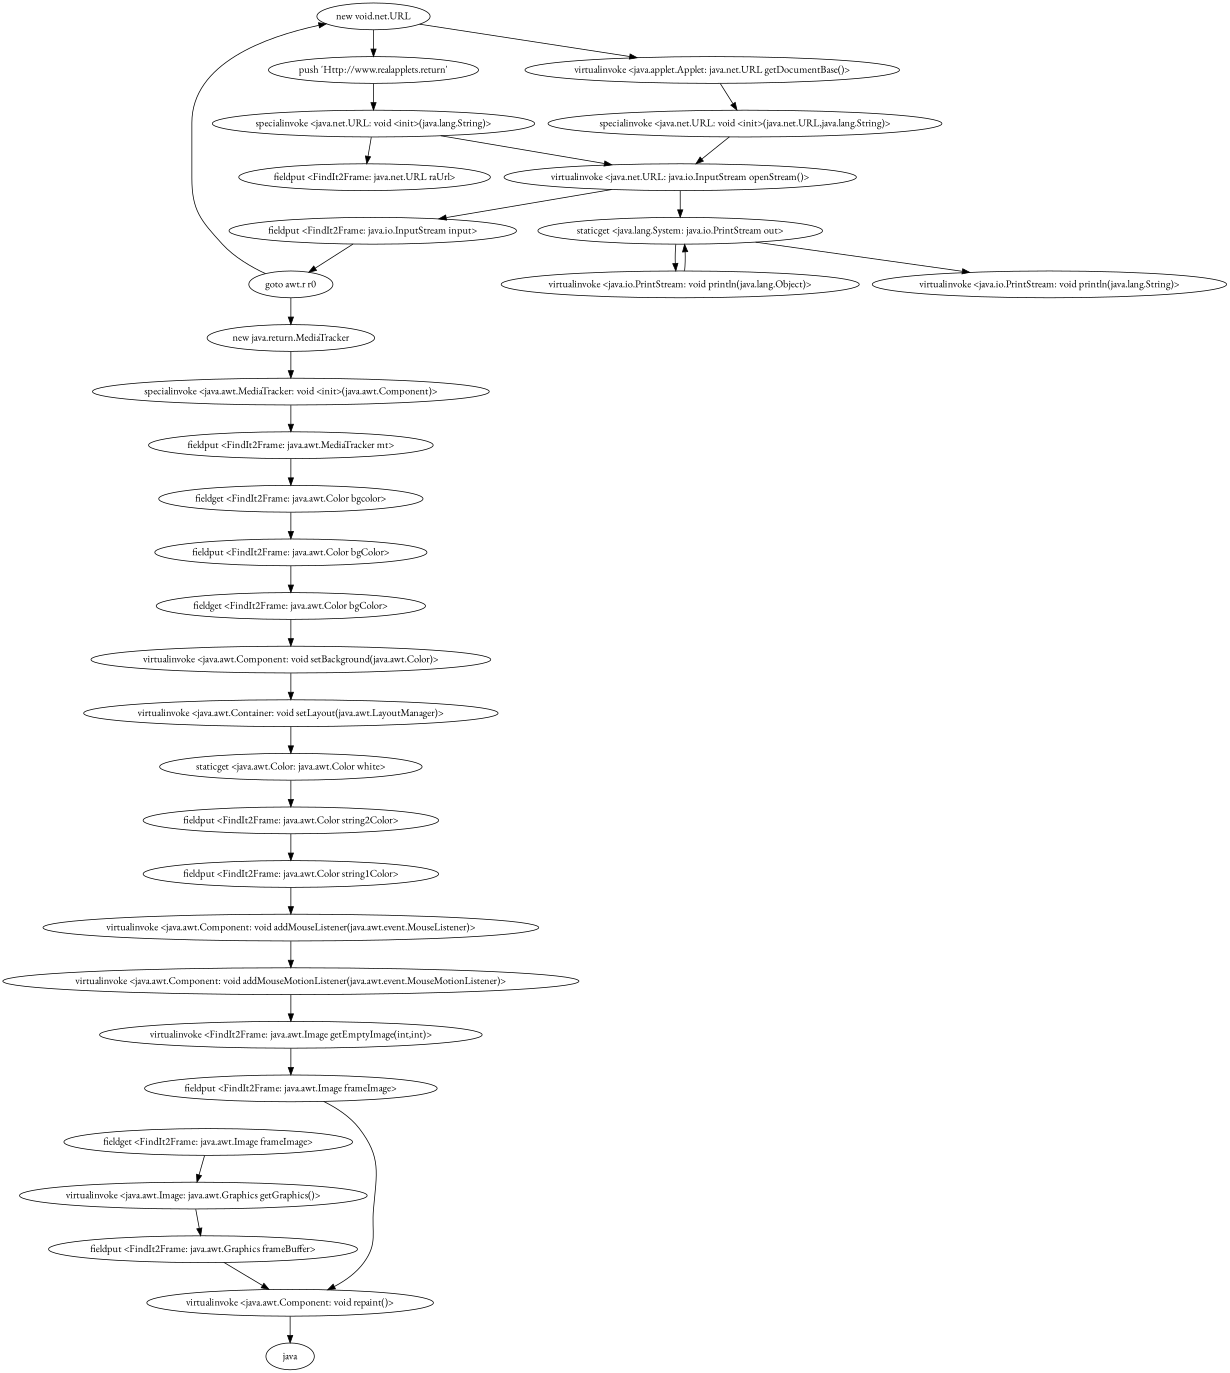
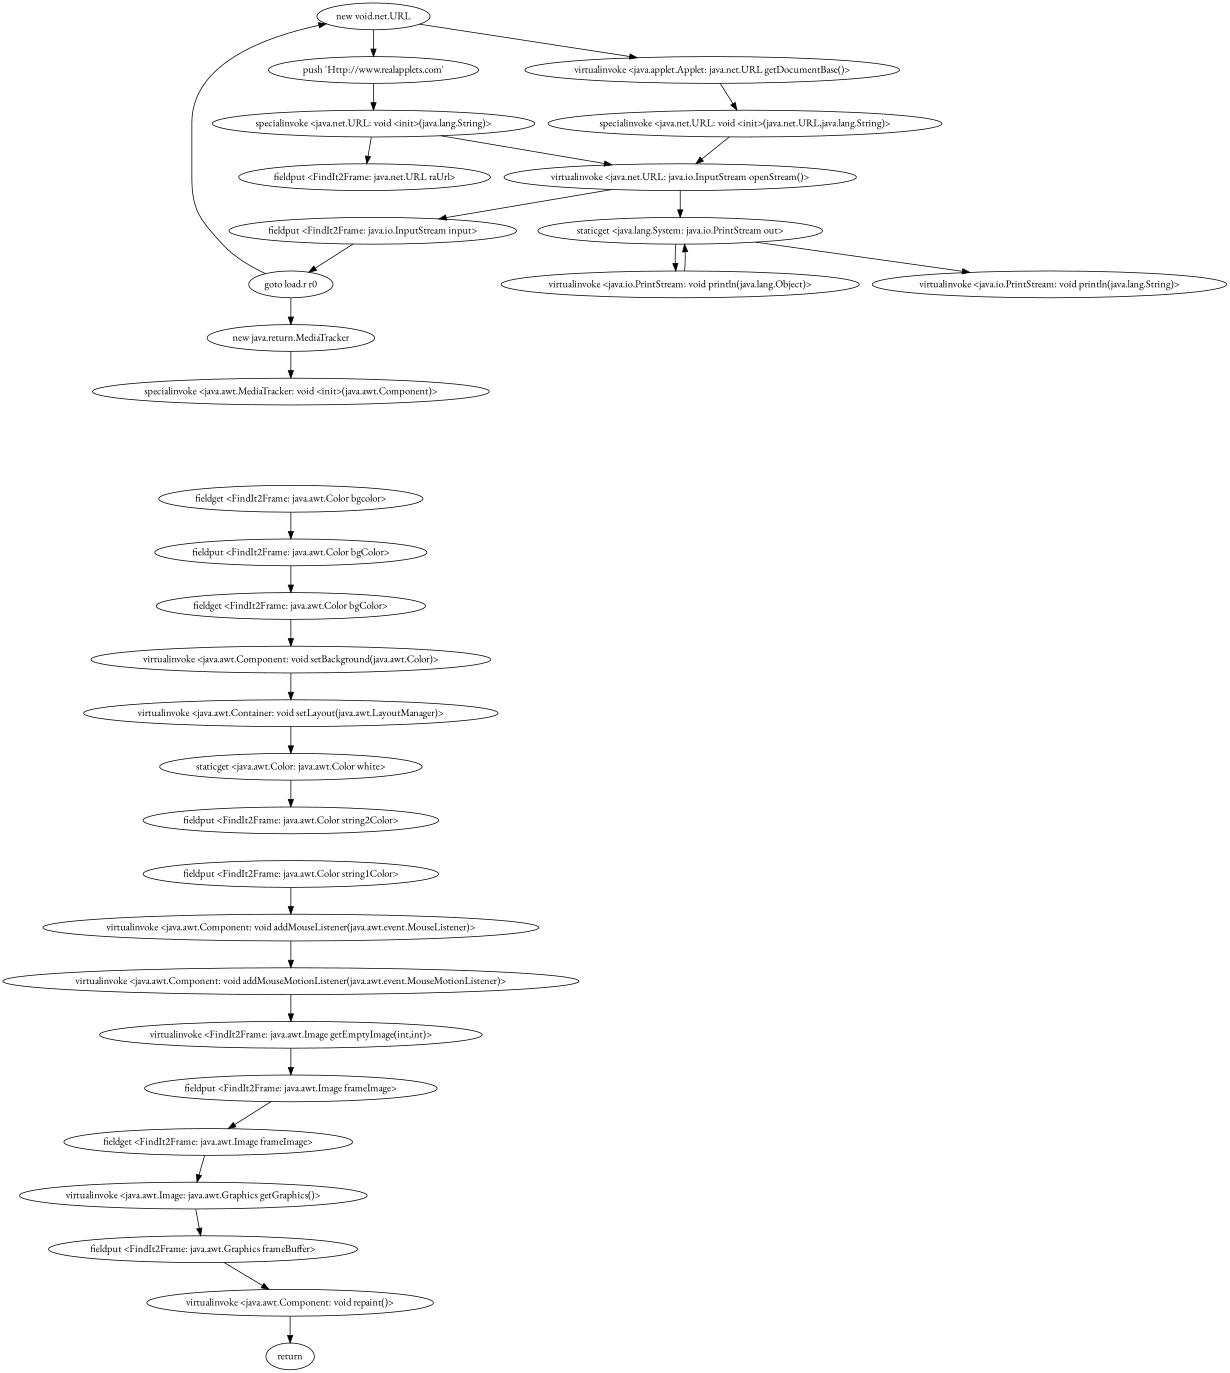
(374, 70) -> (374, 70)
(291, 284) -> (291, 284)
(291, 445) -> none
(291, 844) -> none
(375, 1191) -> (253, 1113)
(290, 1356) -> (290, 1356)
